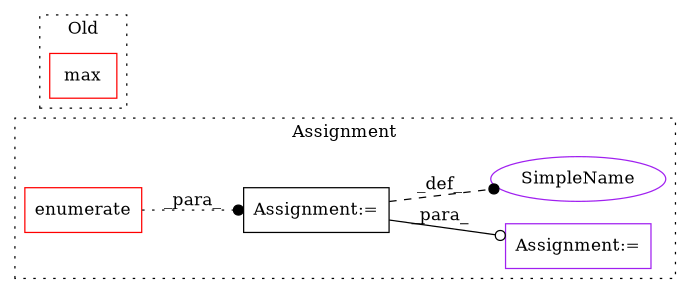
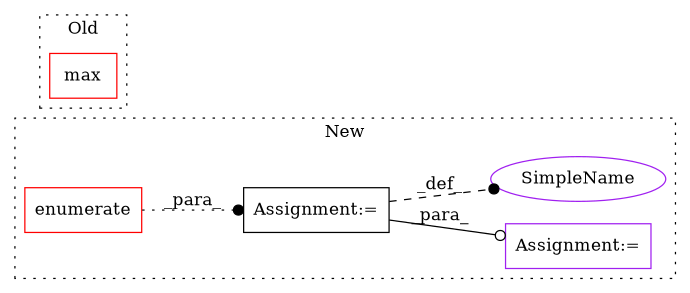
(345, 132) -> (345, 132)
